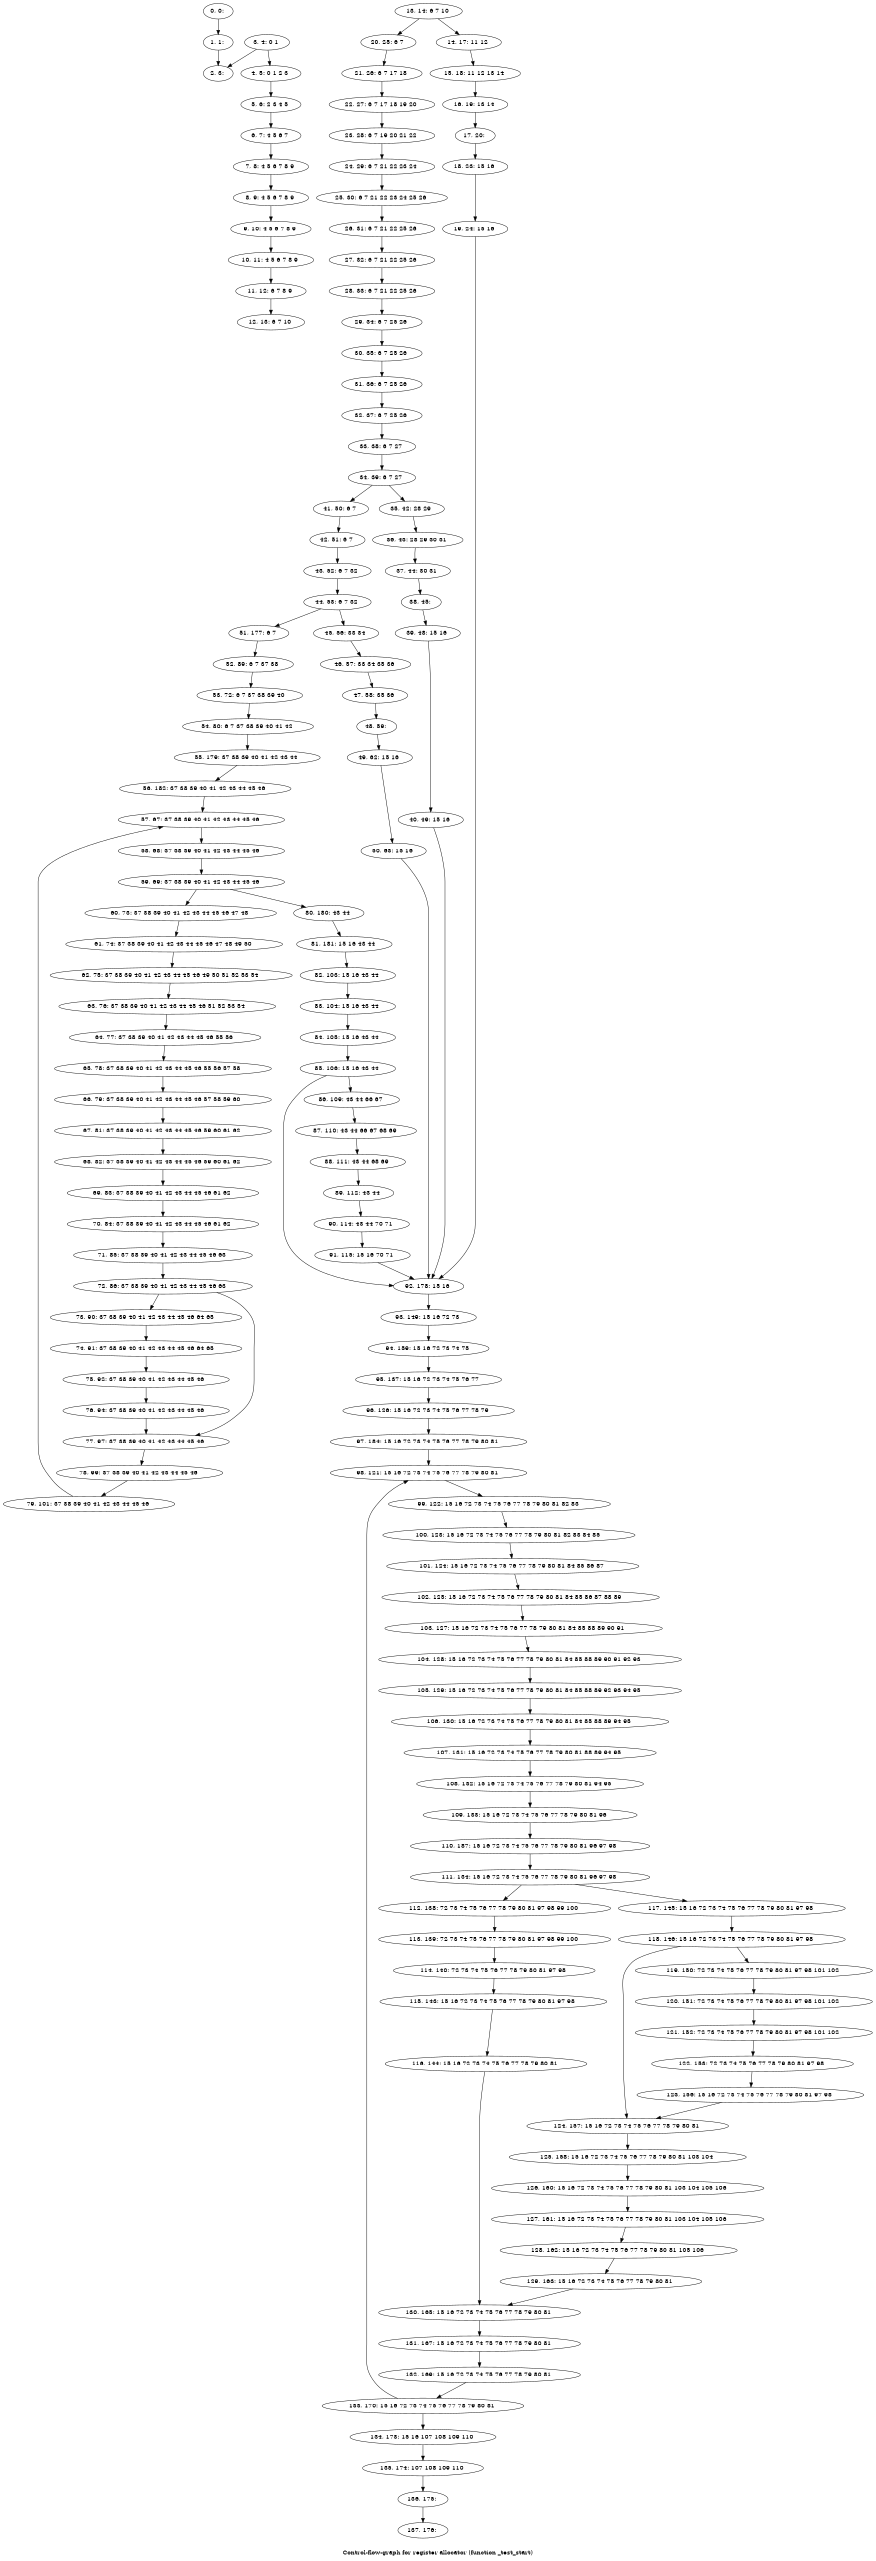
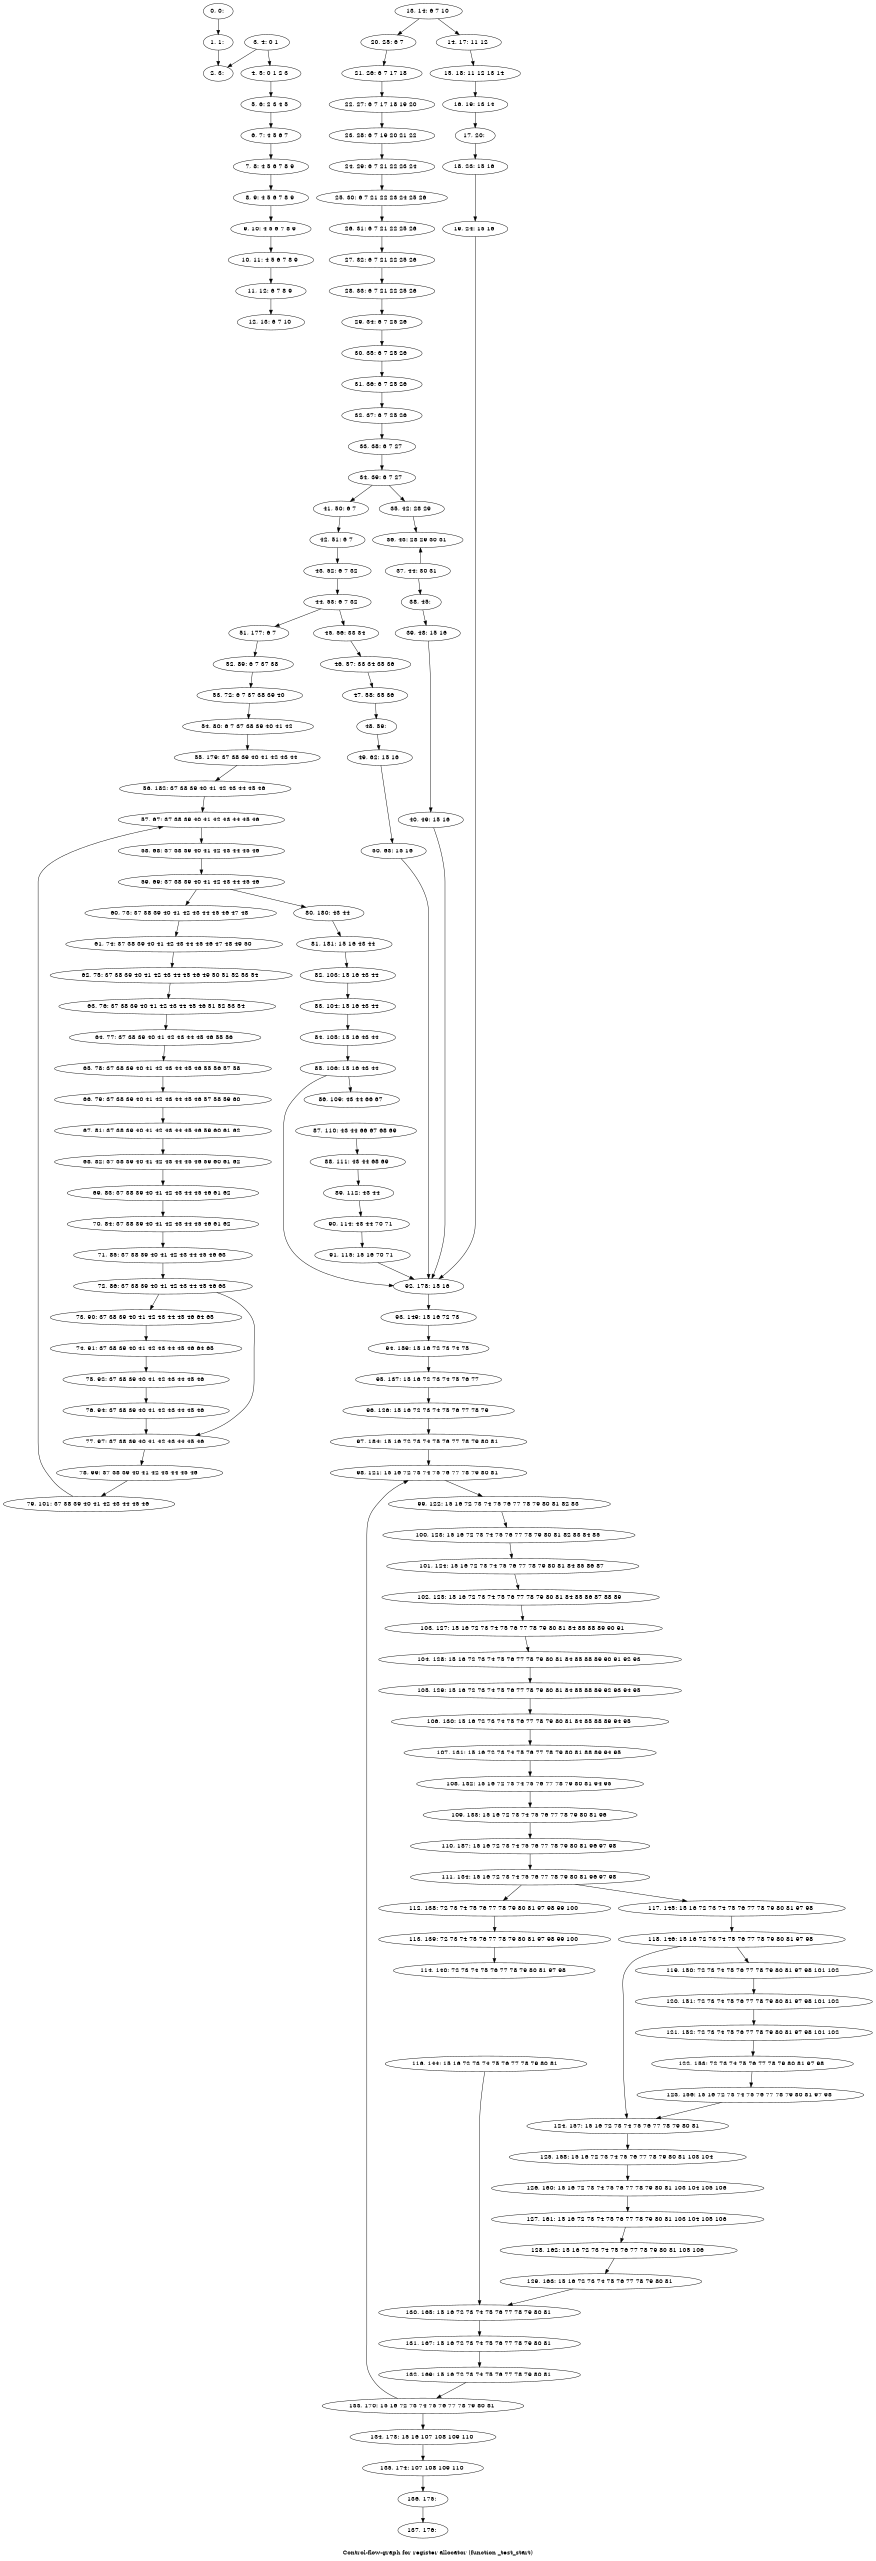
(415, 553) -> (421, 558)
(354, 1113) -> none
(493, 2002) -> none
